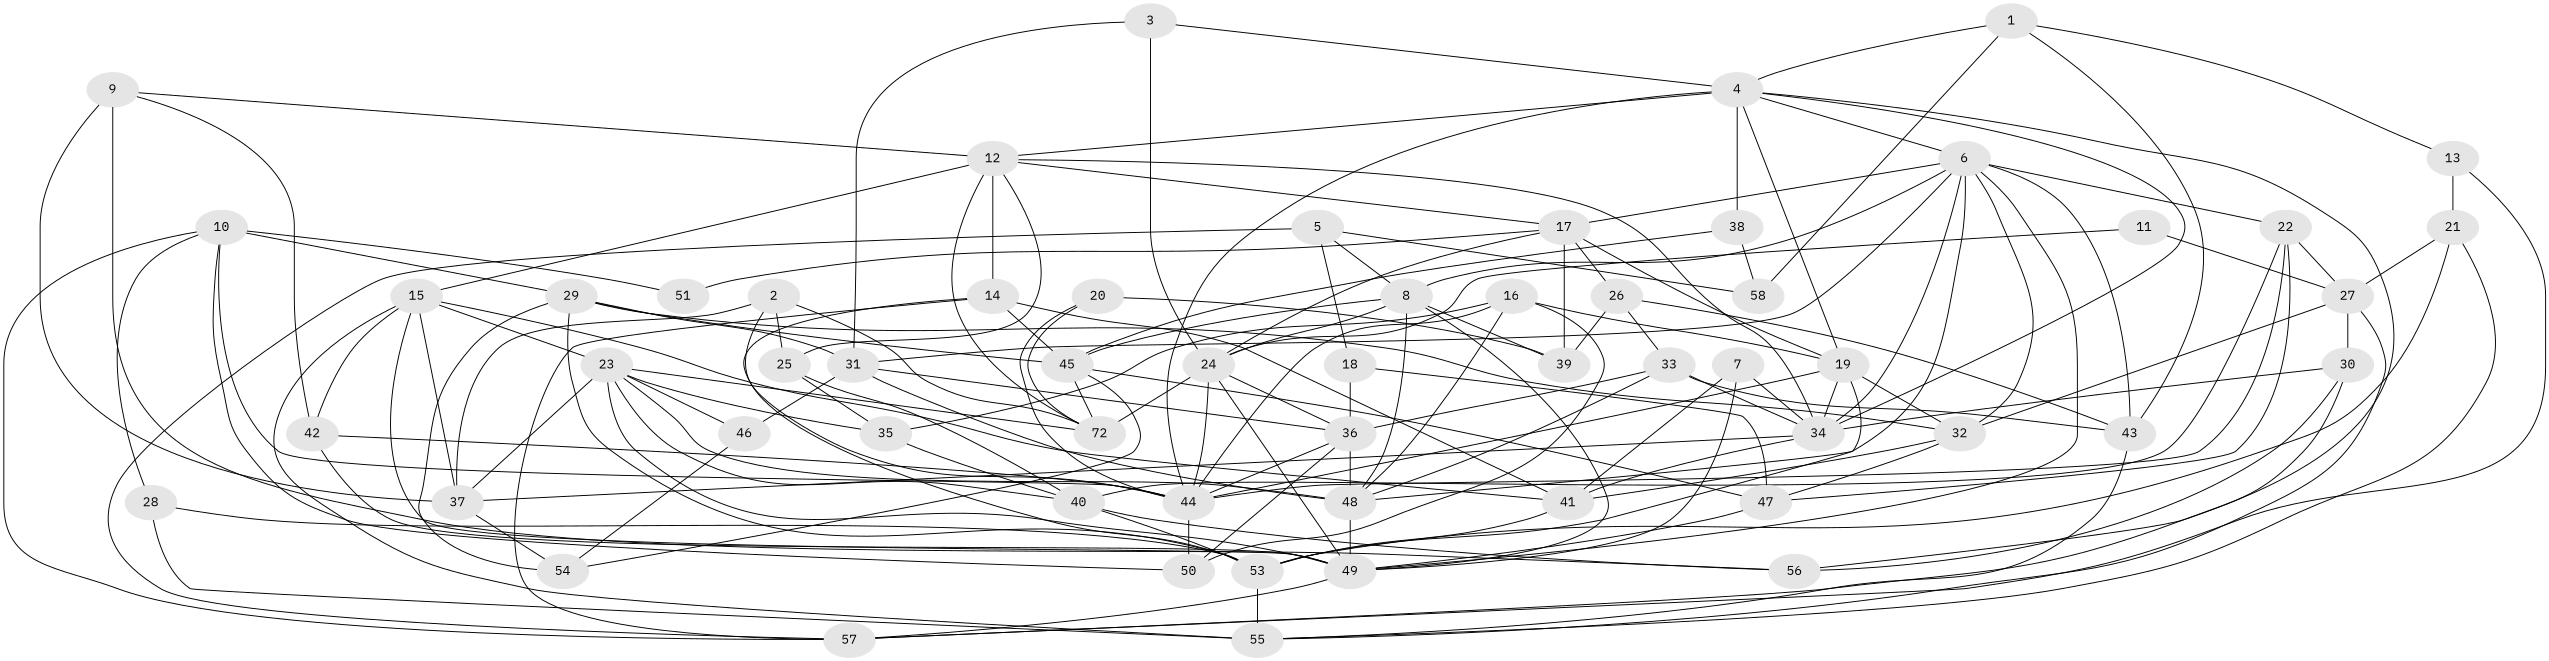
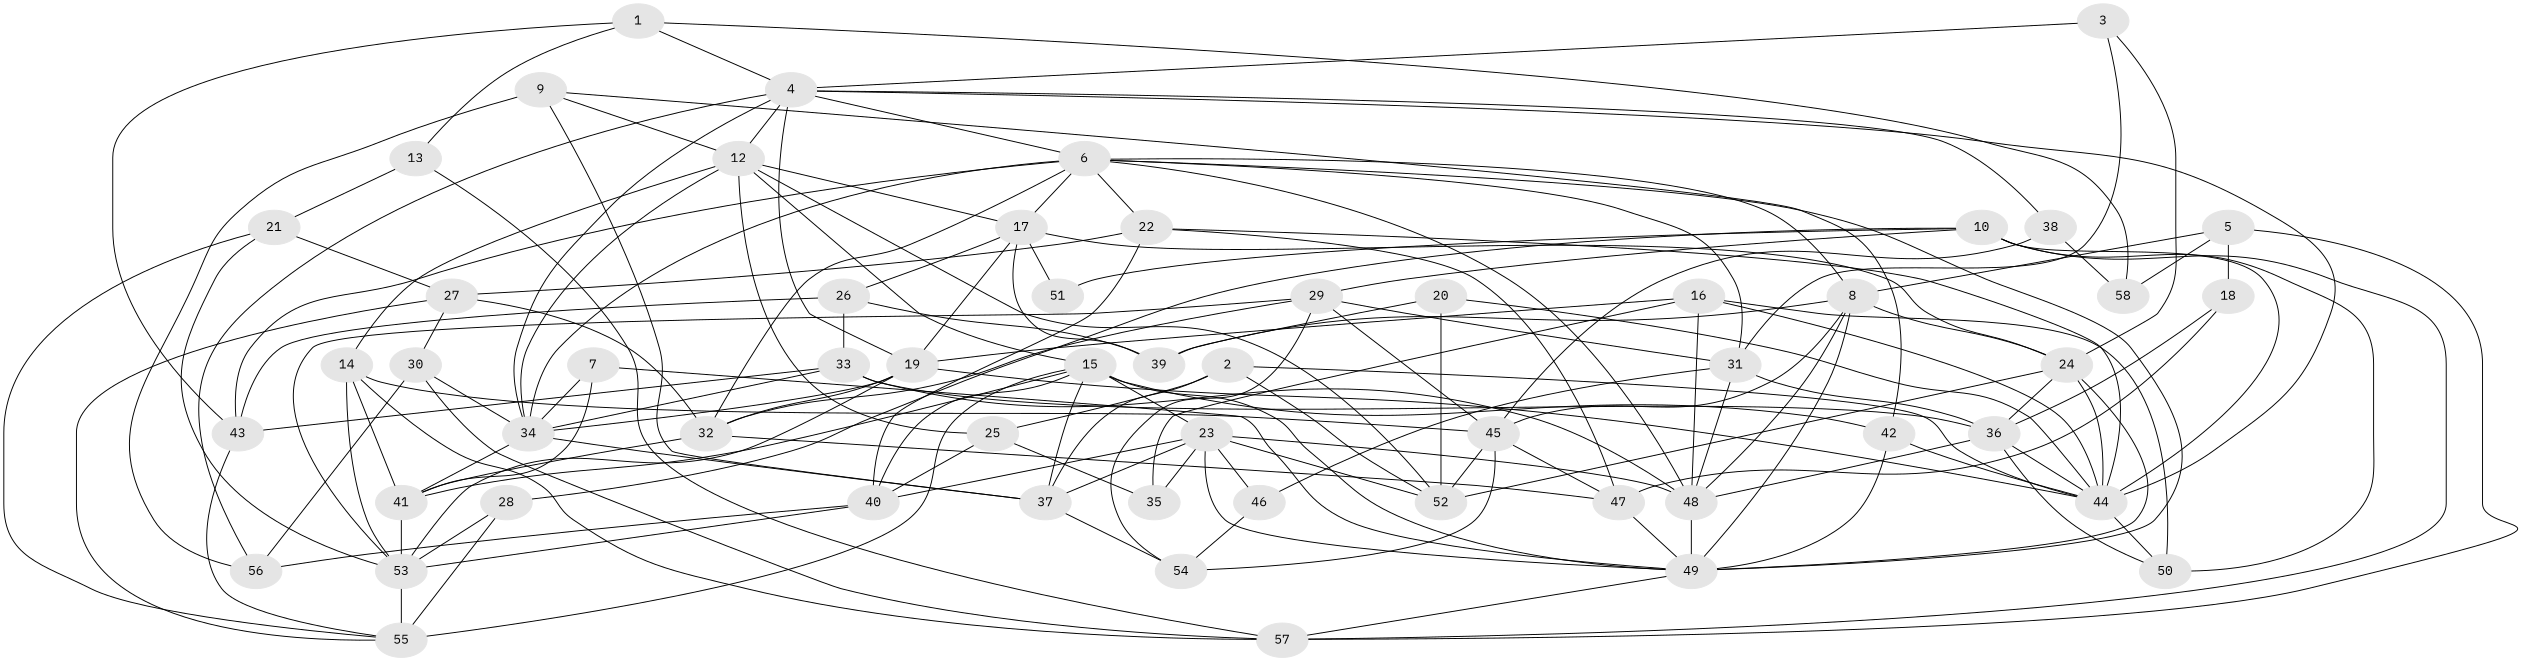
(2144, 227) -> none
(1100, 434) -> (1441, 503)
(962, 464) -> (920, 422)
